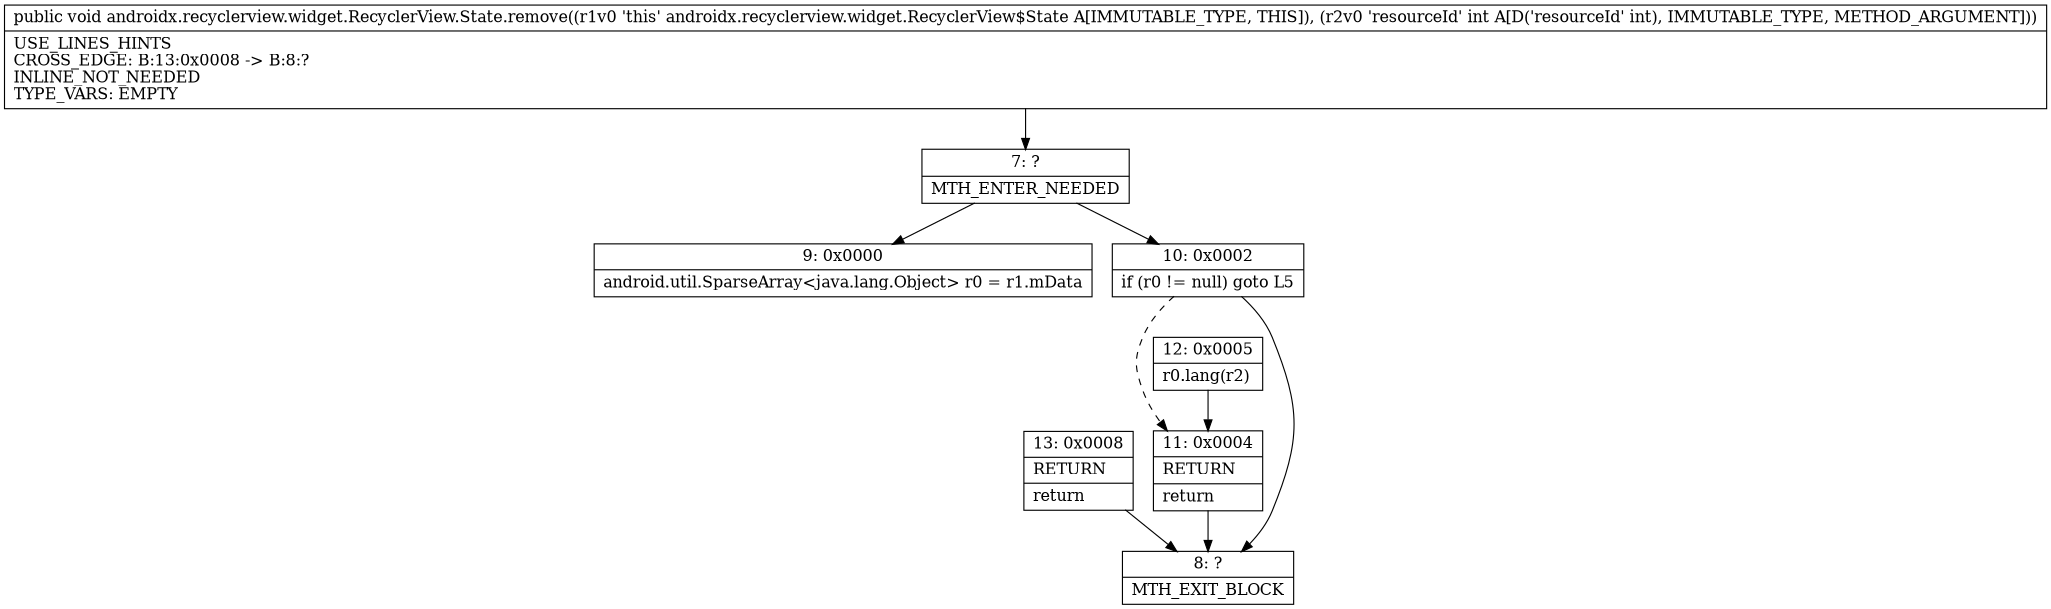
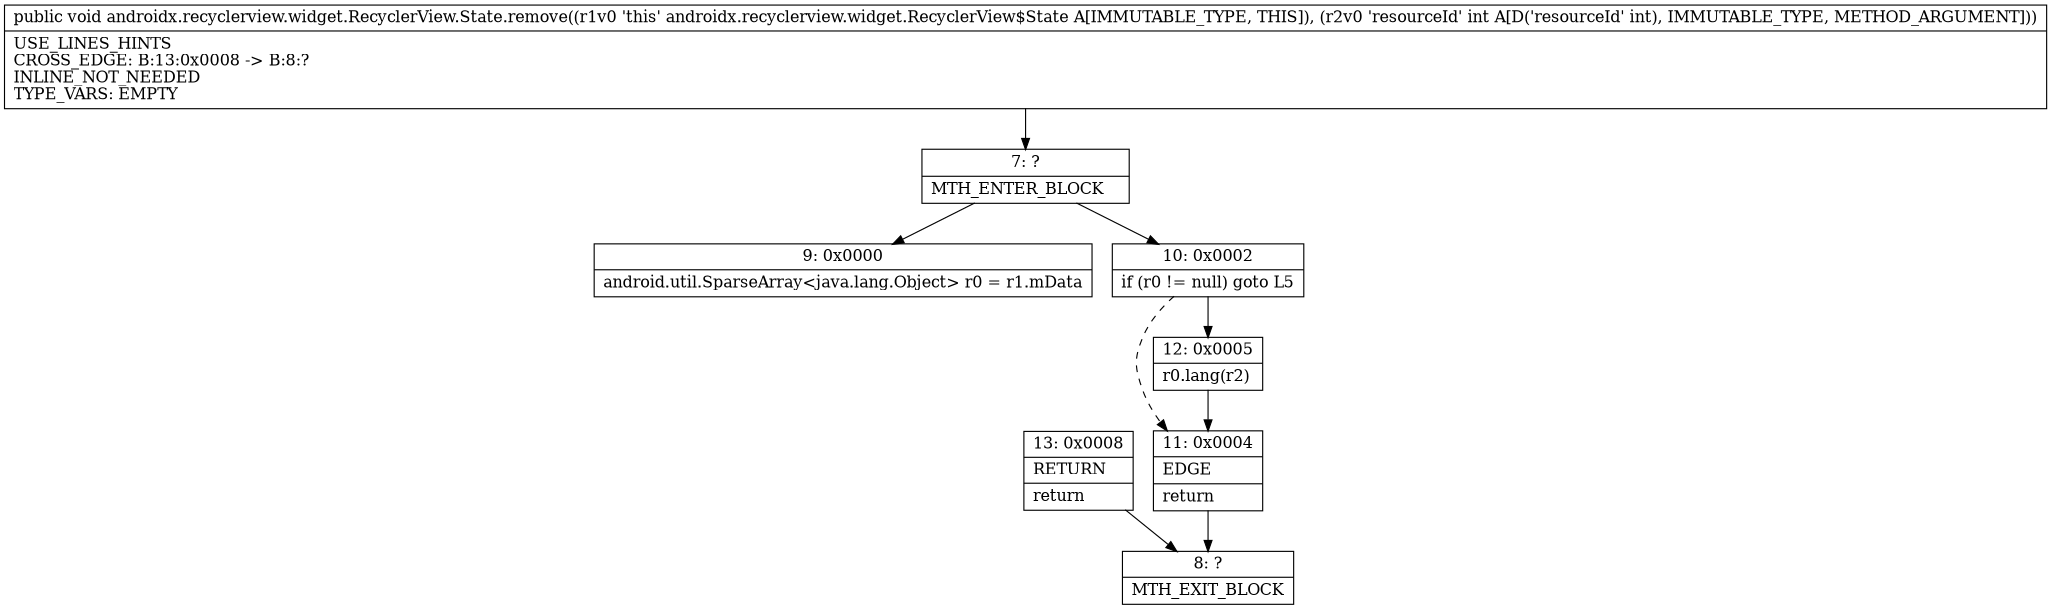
(1026, 189) -> (1018, 189)
(1294, 418) -> (1208, 311)
(1199, 470) -> (1187, 470)
